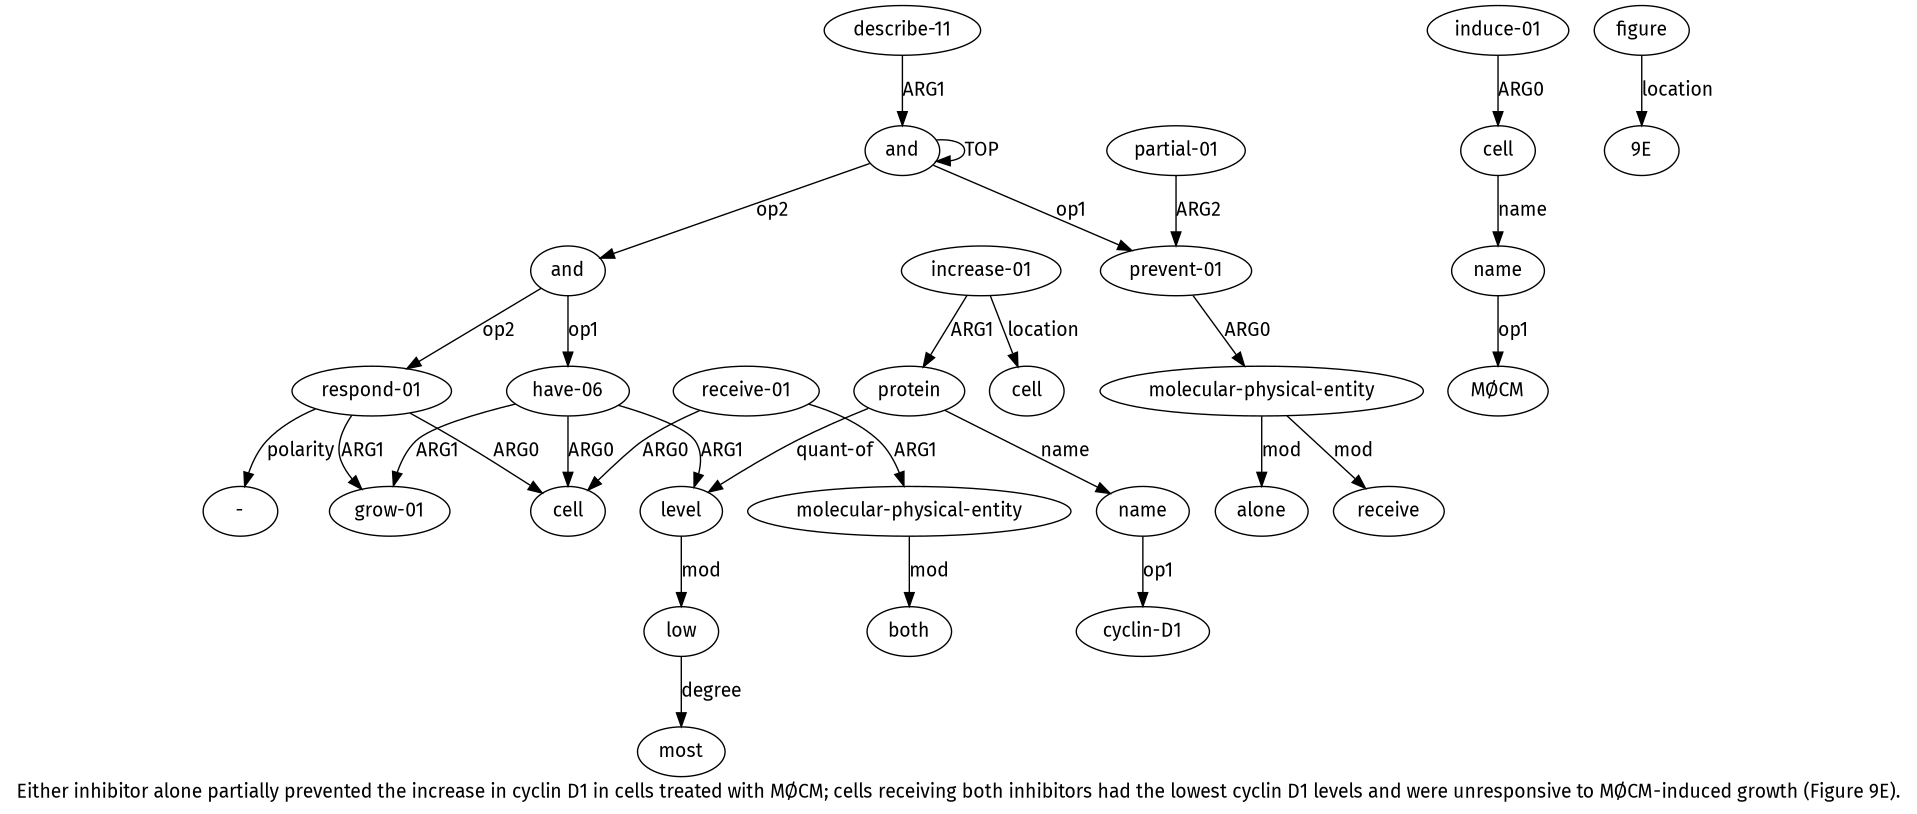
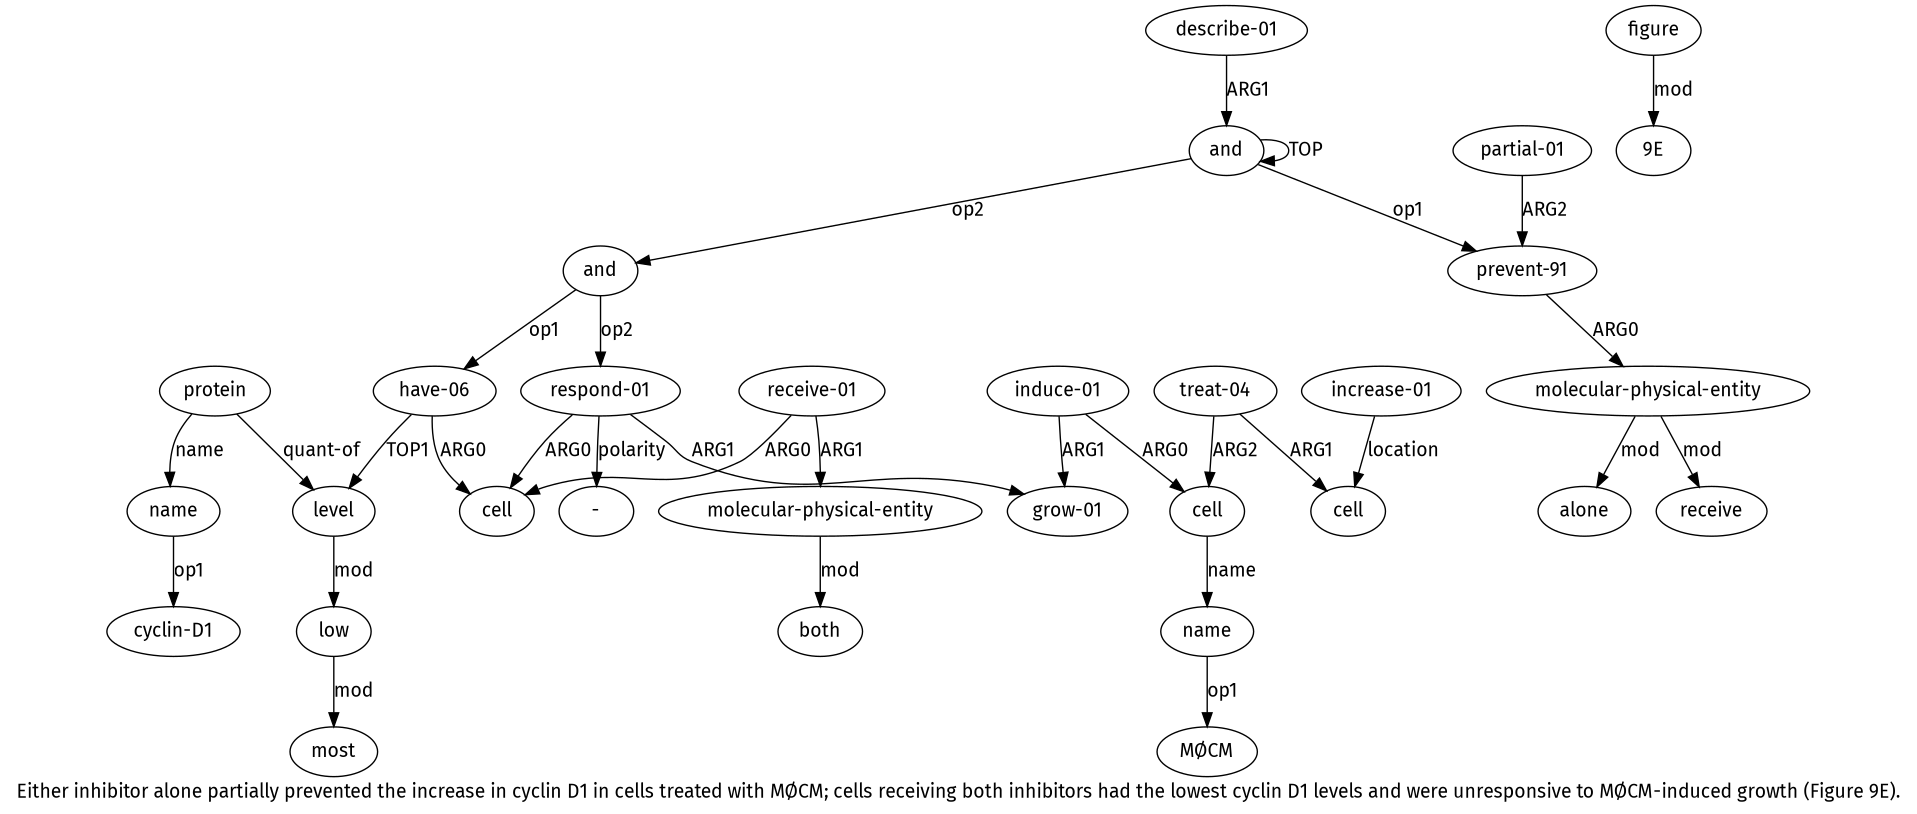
(902, 30) -> (1227, 30)
(1678, 91) -> (1674, 91)
(1176, 271) -> (1522, 271)
(949, 325) -> none
none -> (1215, 391)
(450, 423) -> (1061, 444)
(722, 451) -> (408, 451)
(712, 692) -> (354, 692)
